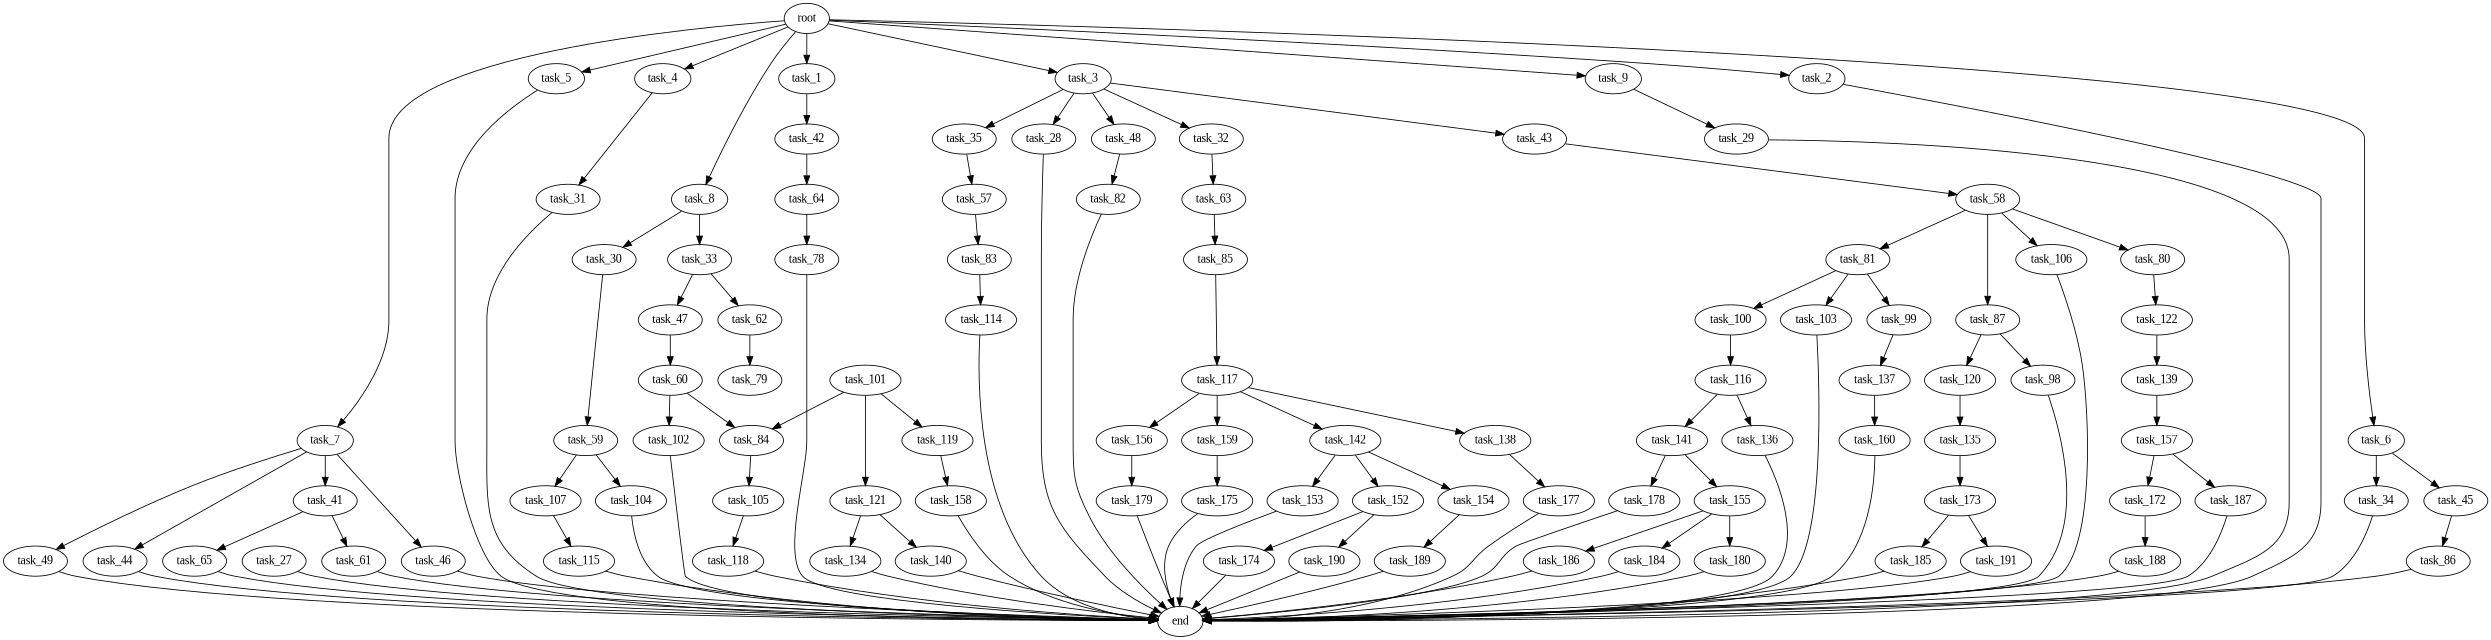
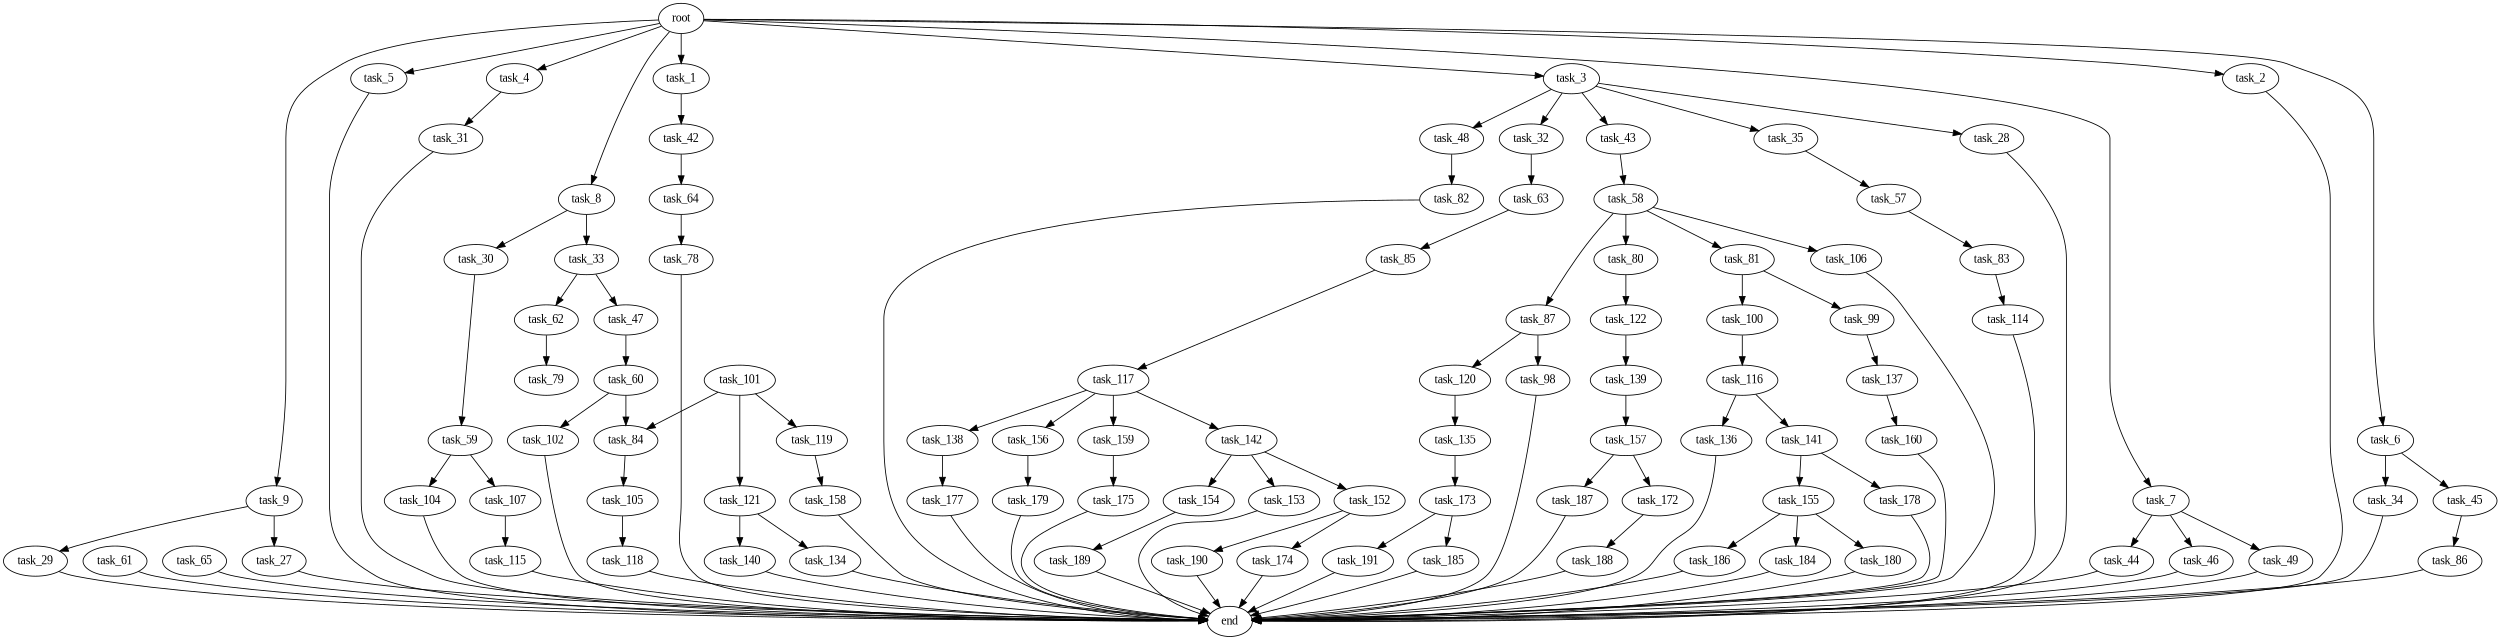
(1816, 320) -> none
(325, 501) -> none
none -> (274, 527)
